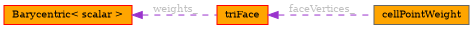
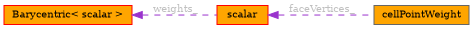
(242, 15) -> (242, 15)
